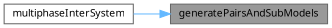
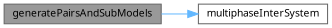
(147, 14) -> (175, 14)
